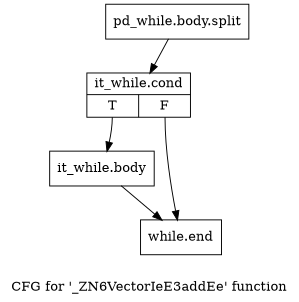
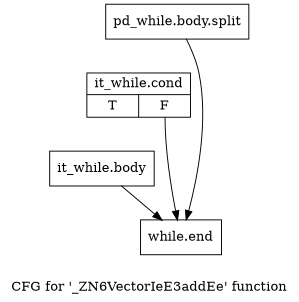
(161, 52) -> (202, 124)
(111, 130) -> none
